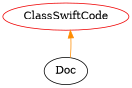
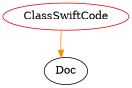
(71, 48) -> (61, 40)
